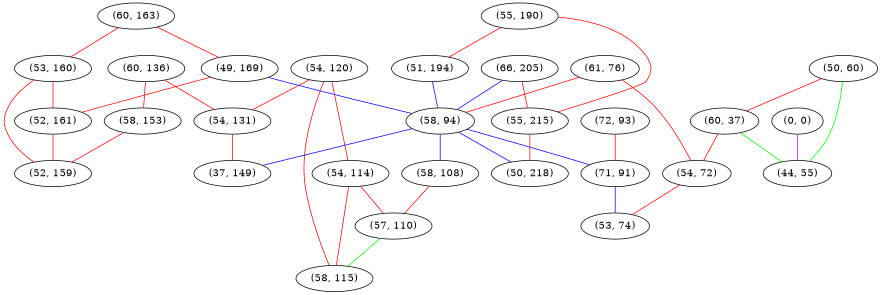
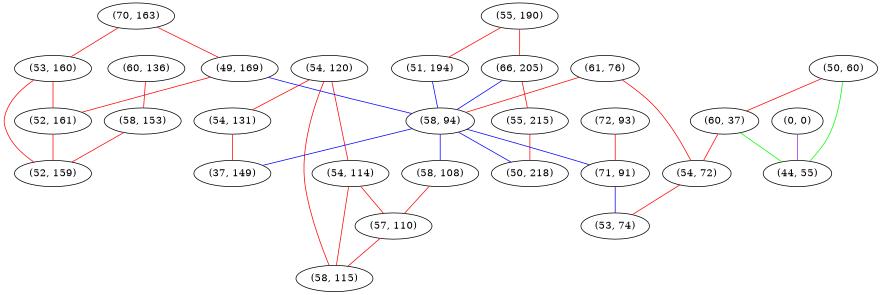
(136, 16) -> (136, 16)
(651, 66) -> (520, 42)
(189, 95) -> none
(364, 252) -> (364, 252)
